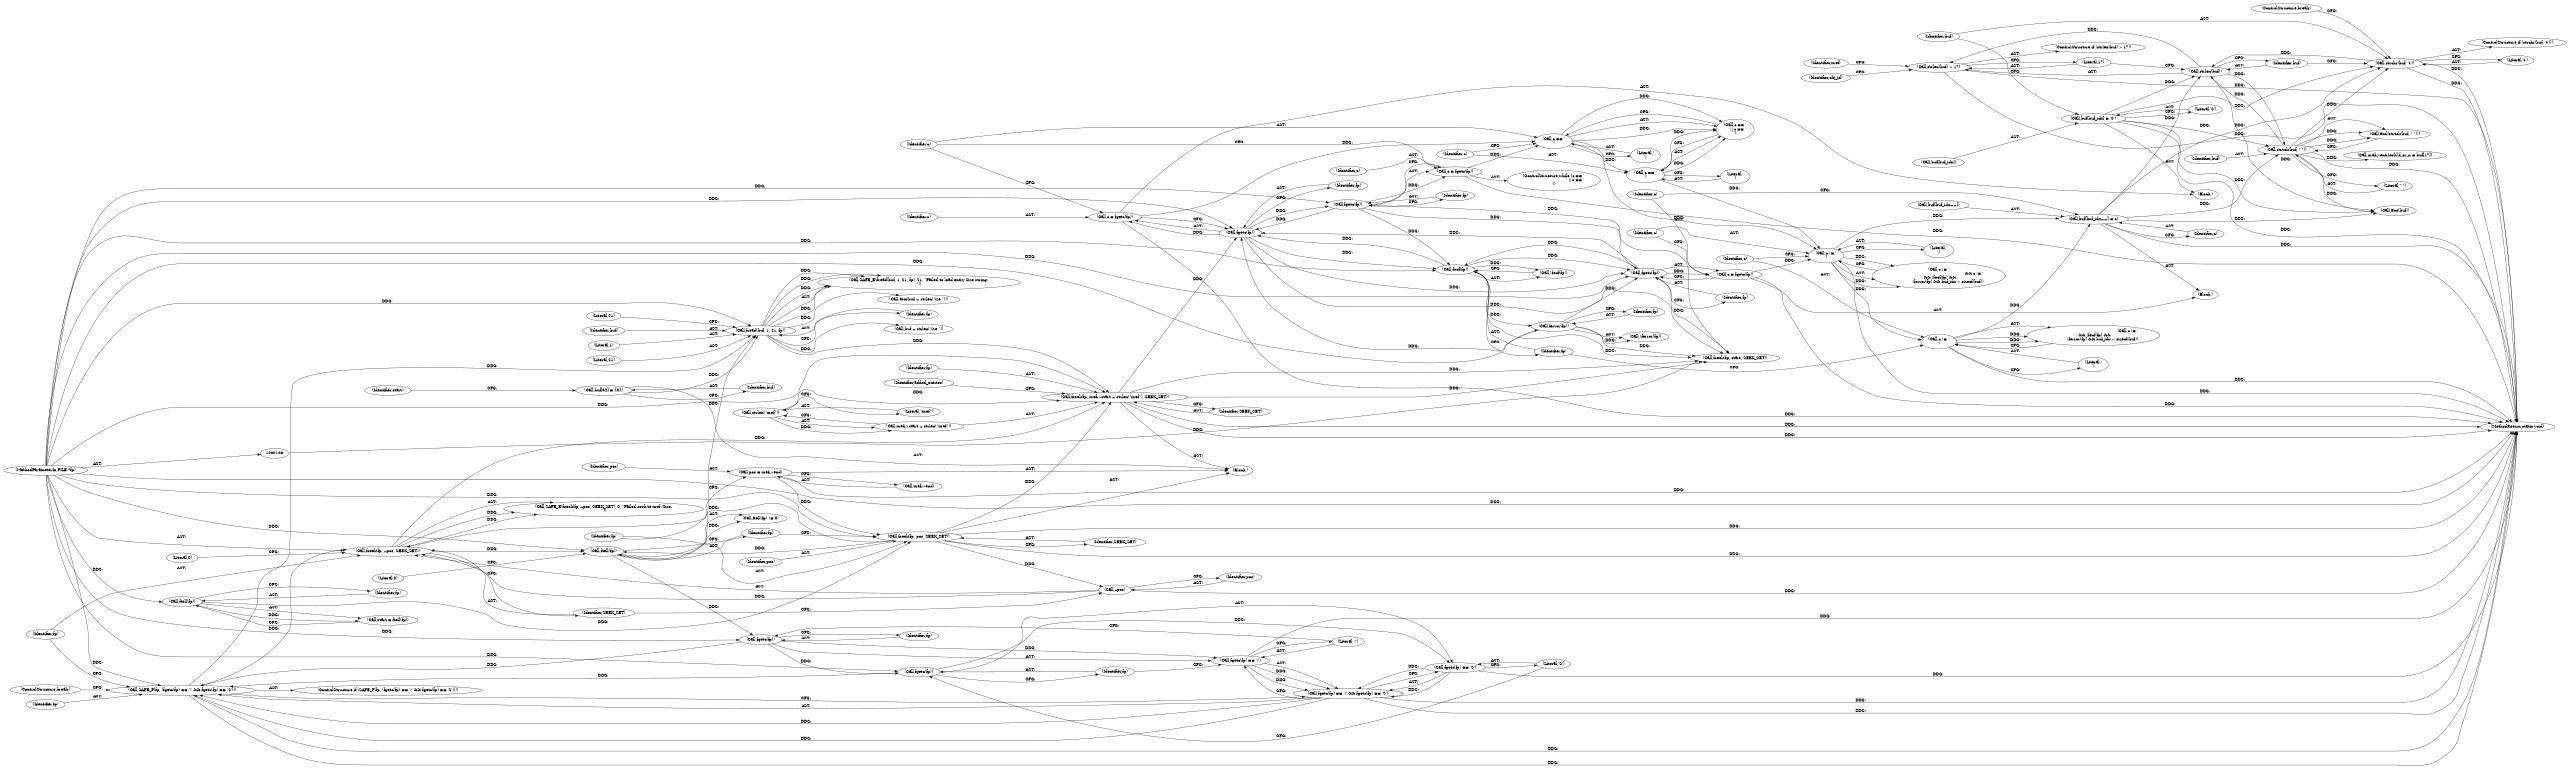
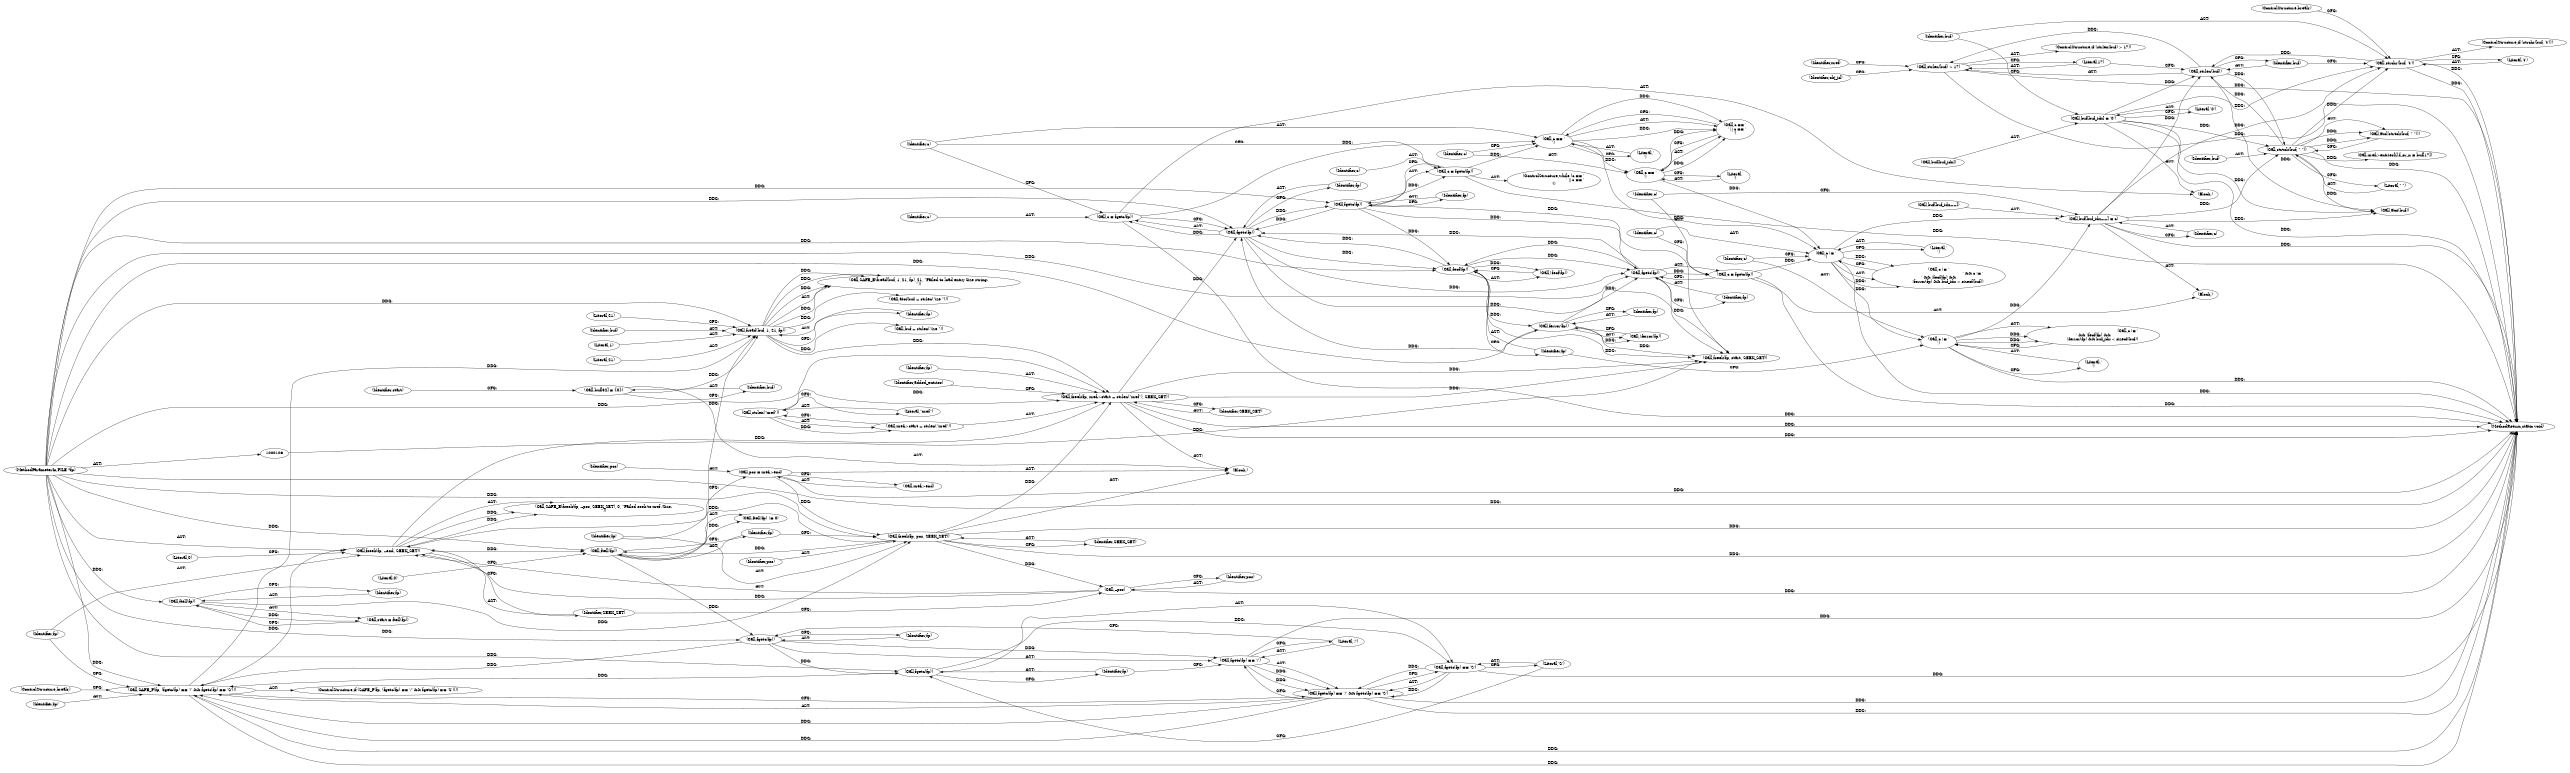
none -> (1602, 331)
(388, 551) -> (388, 551)
